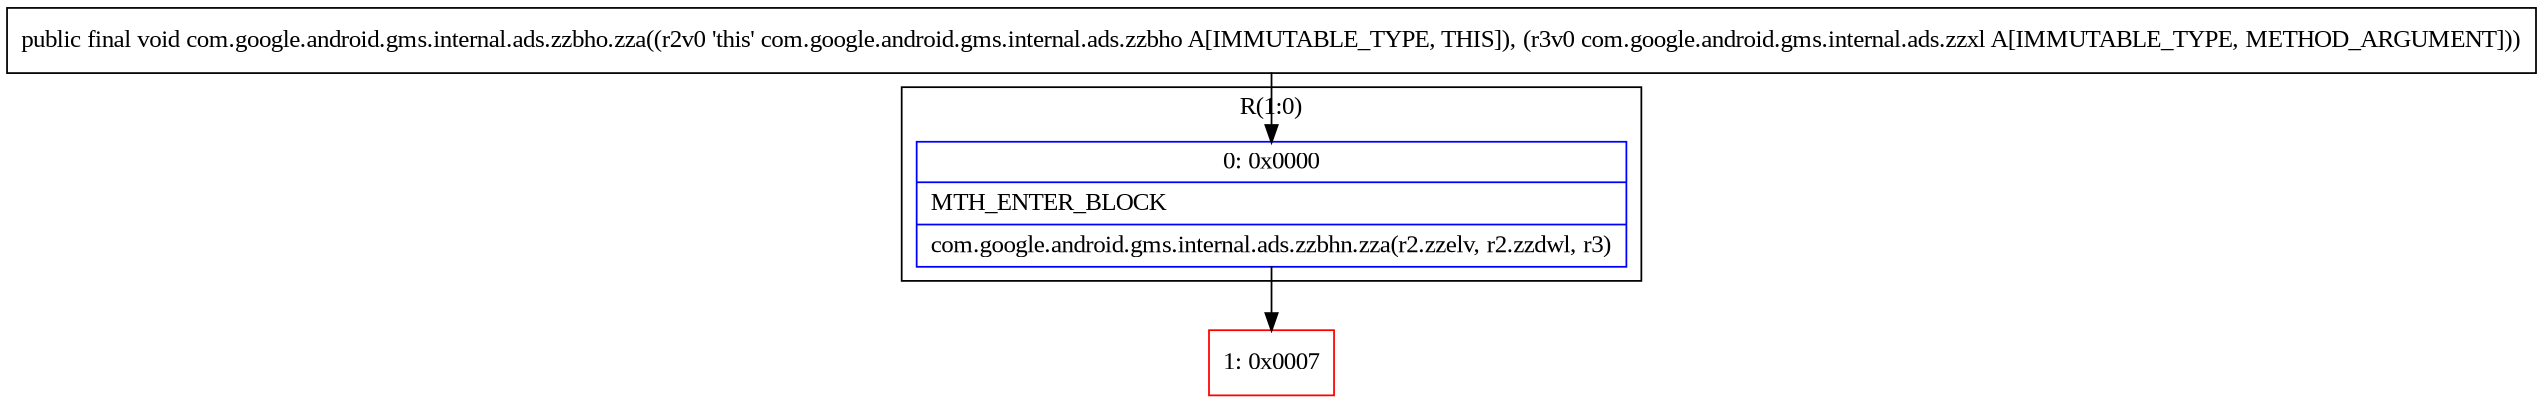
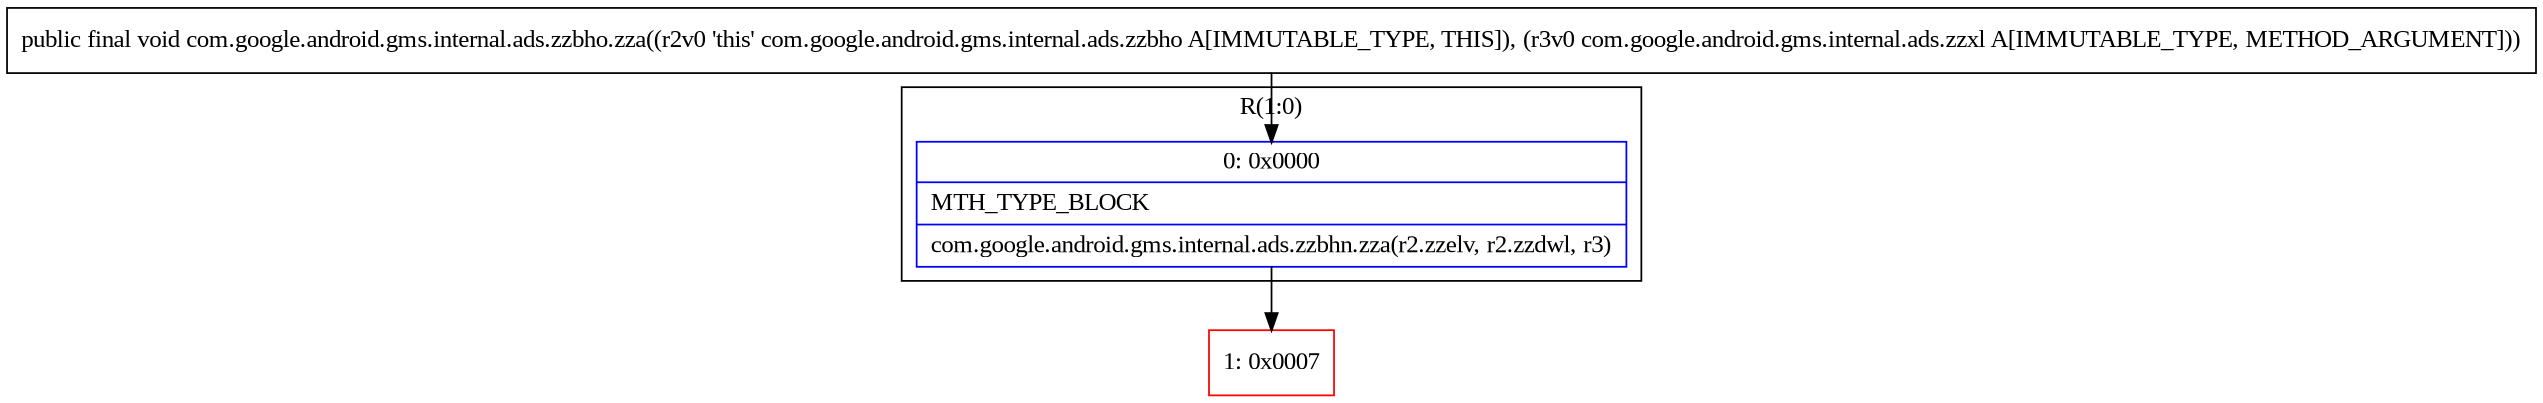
(1049, 203) -> (1040, 203)
